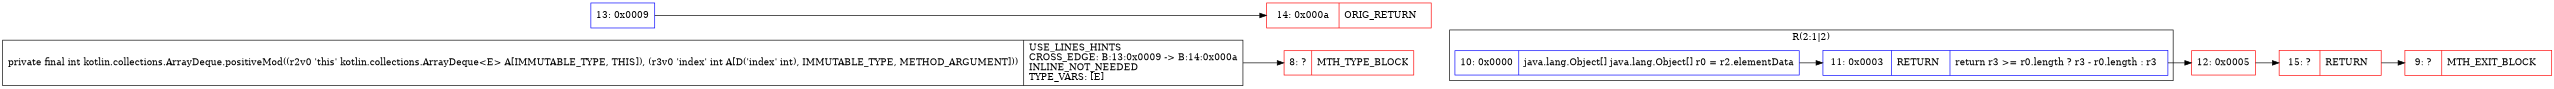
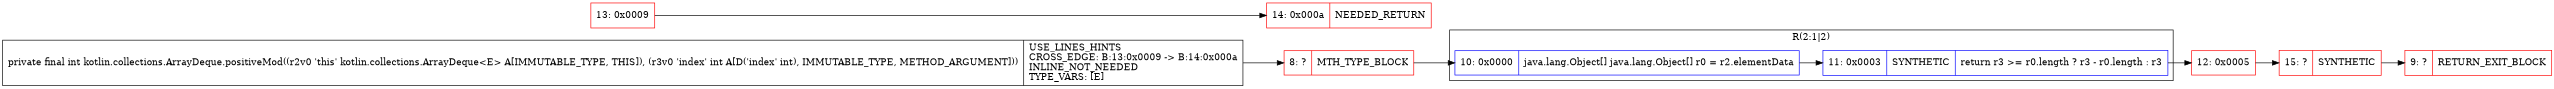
(623, 15) -> (623, 15)
(1381, 15) -> (1381, 15)
none -> (1431, 63)
(1918, 63) -> (1921, 63)
(2347, 63) -> (2347, 63)
(2492, 63) -> (2492, 63)
